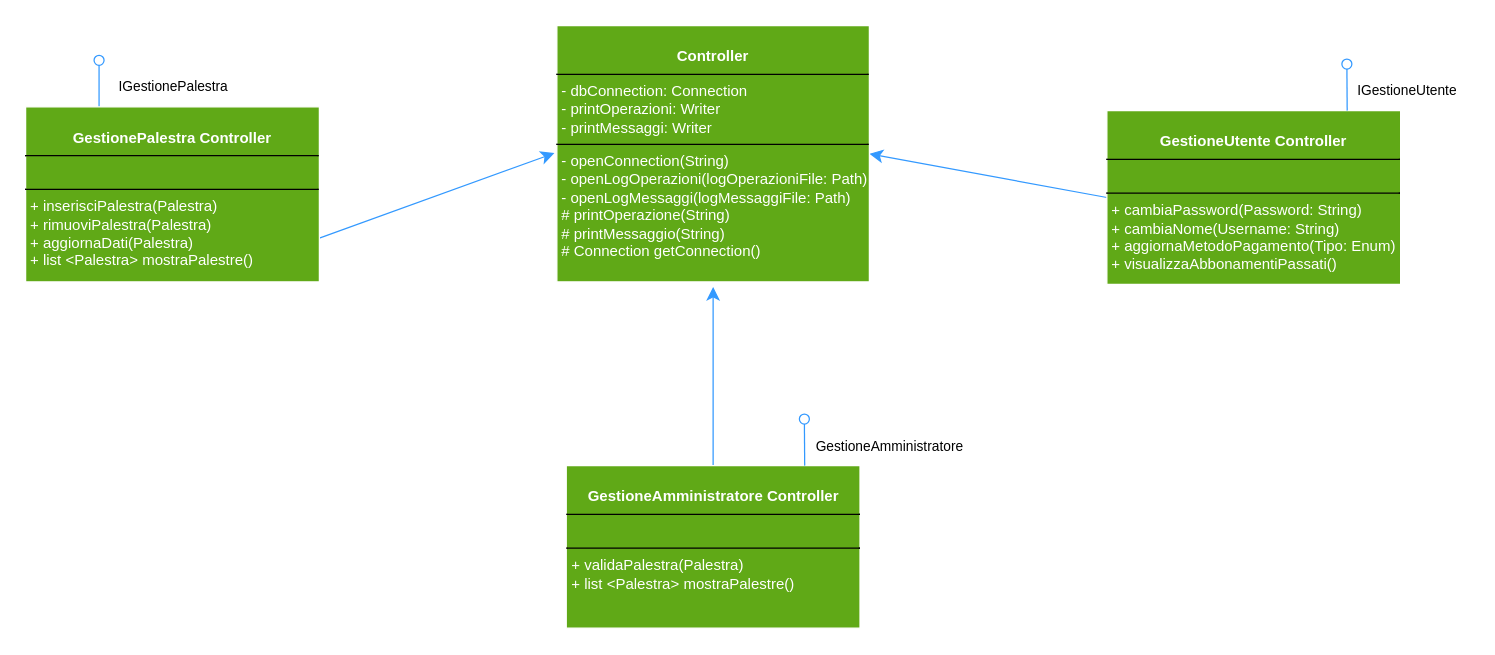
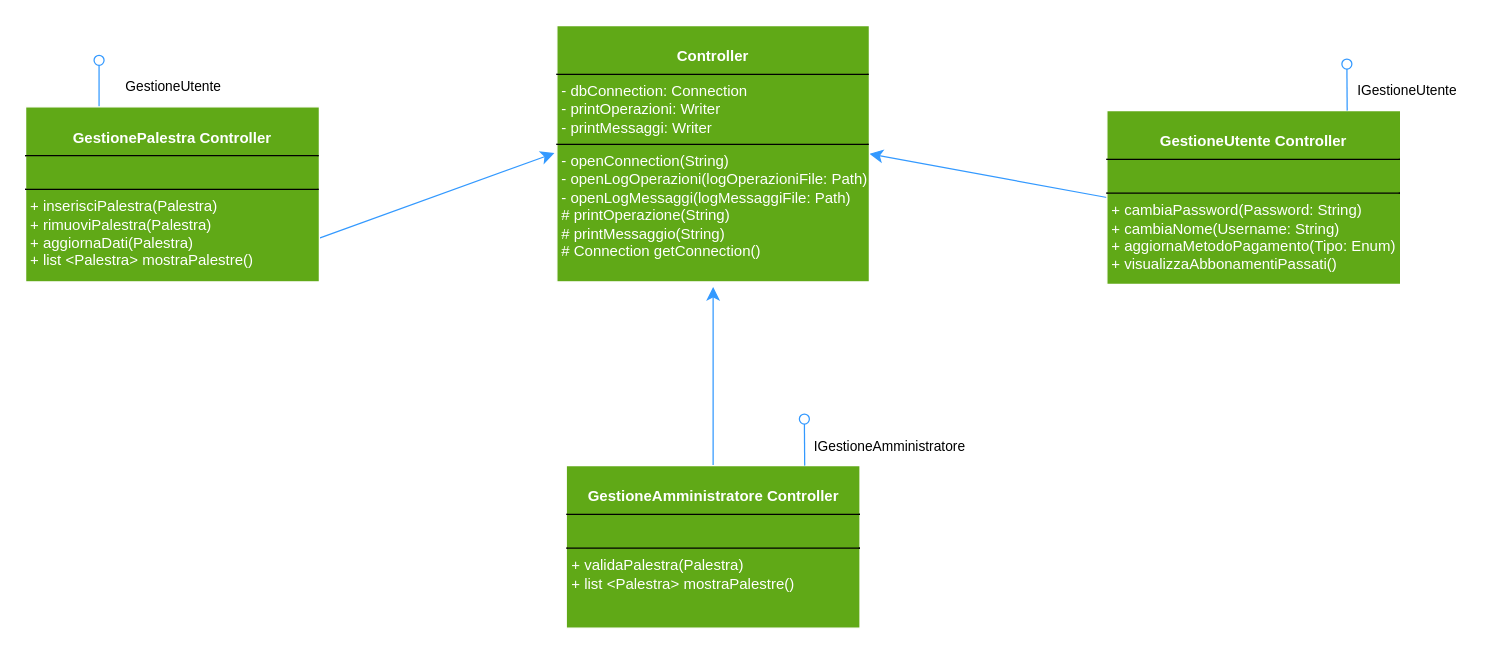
(174, 84) -> (174, 84)
(890, 444) -> (890, 444)
